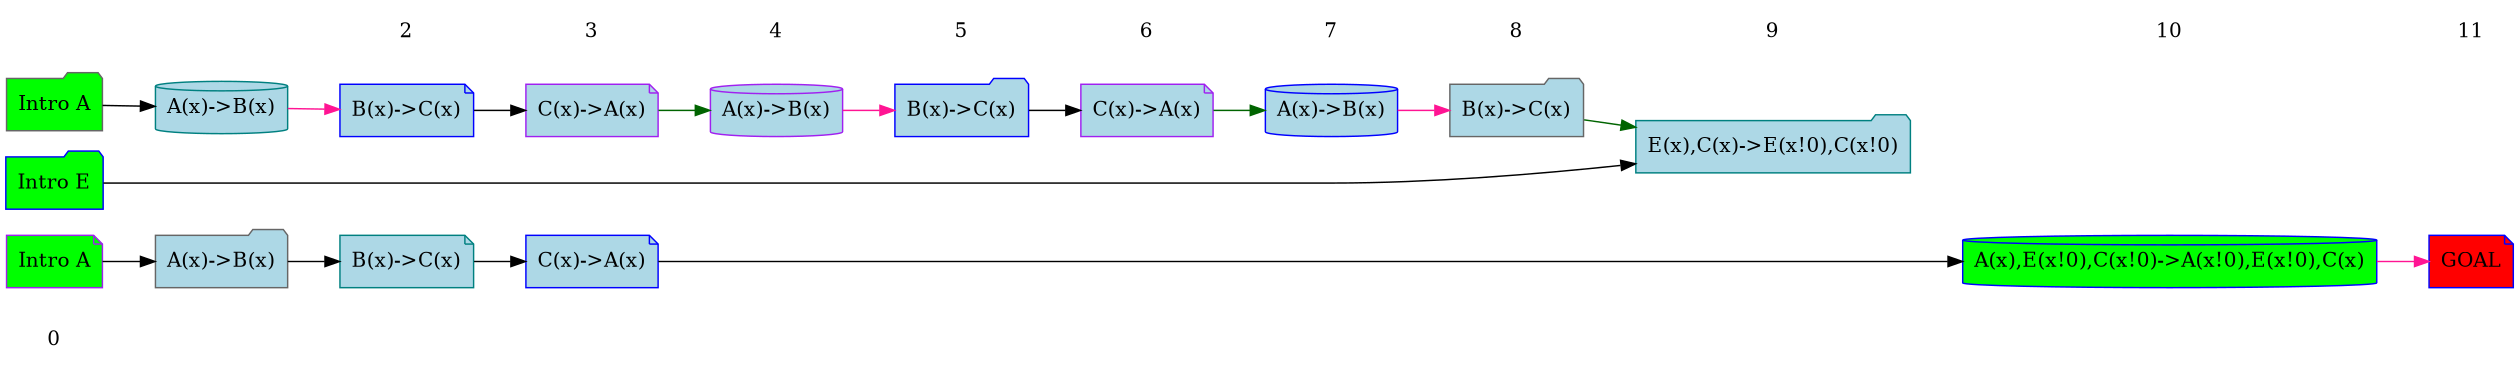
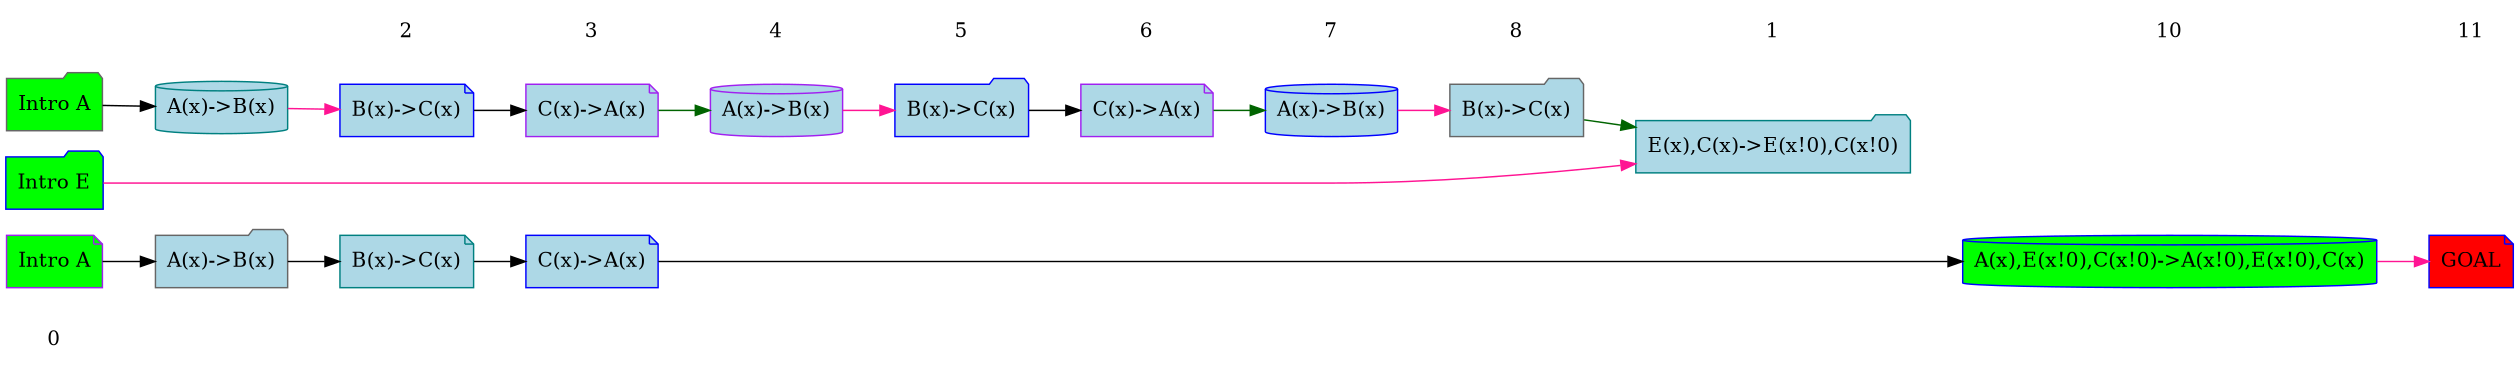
(1773, 32) -> (1773, 32)
(862, 183) -> (862, 183)
